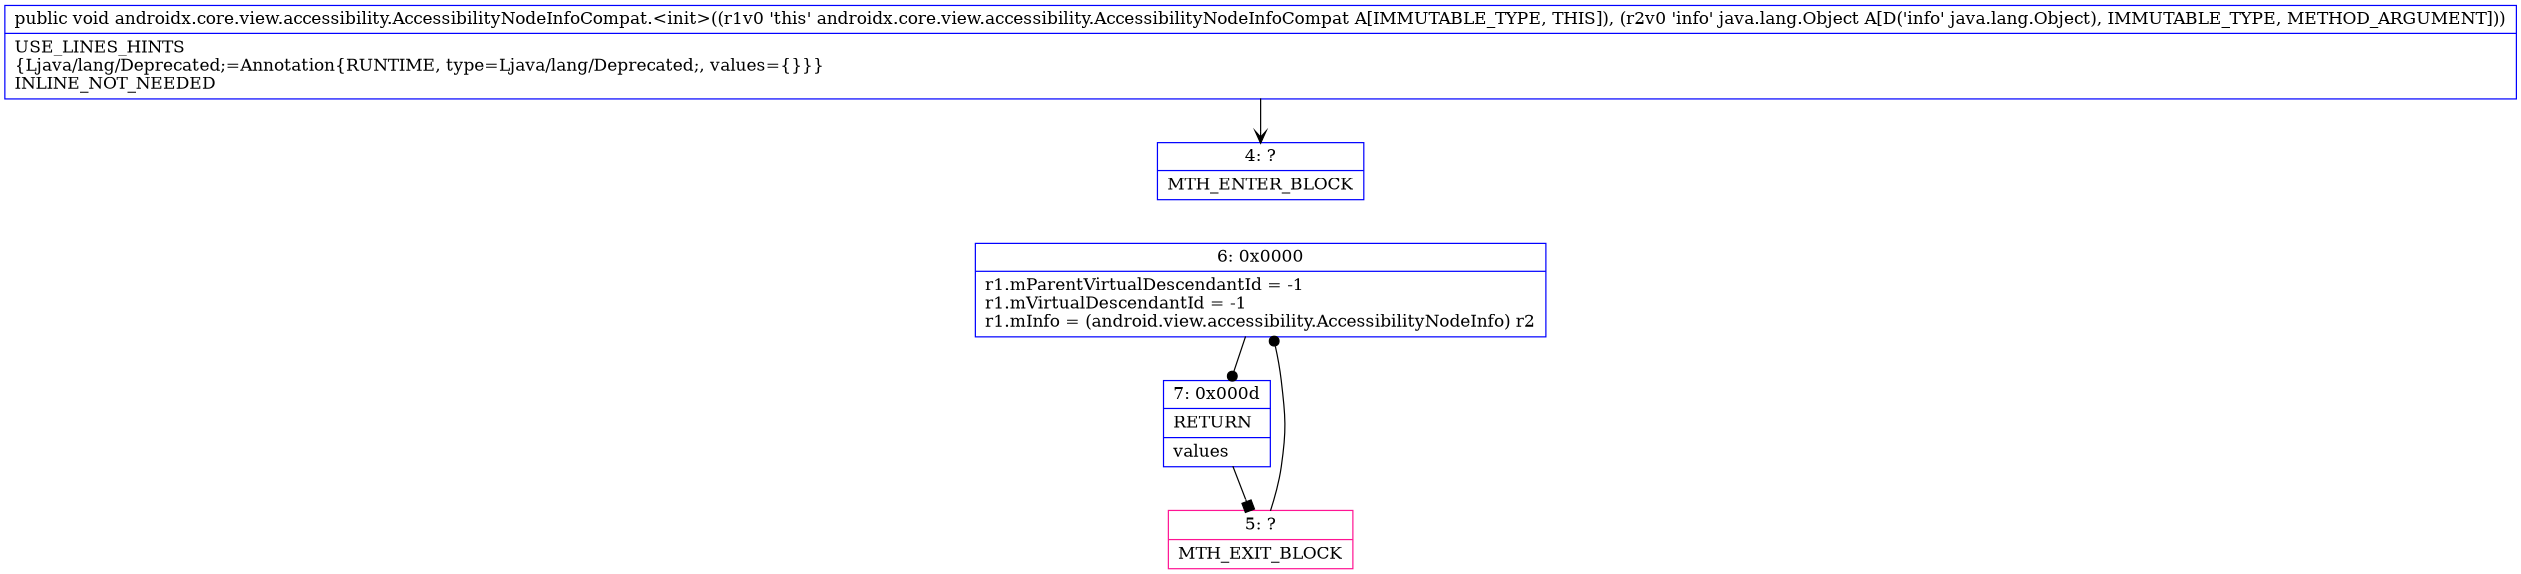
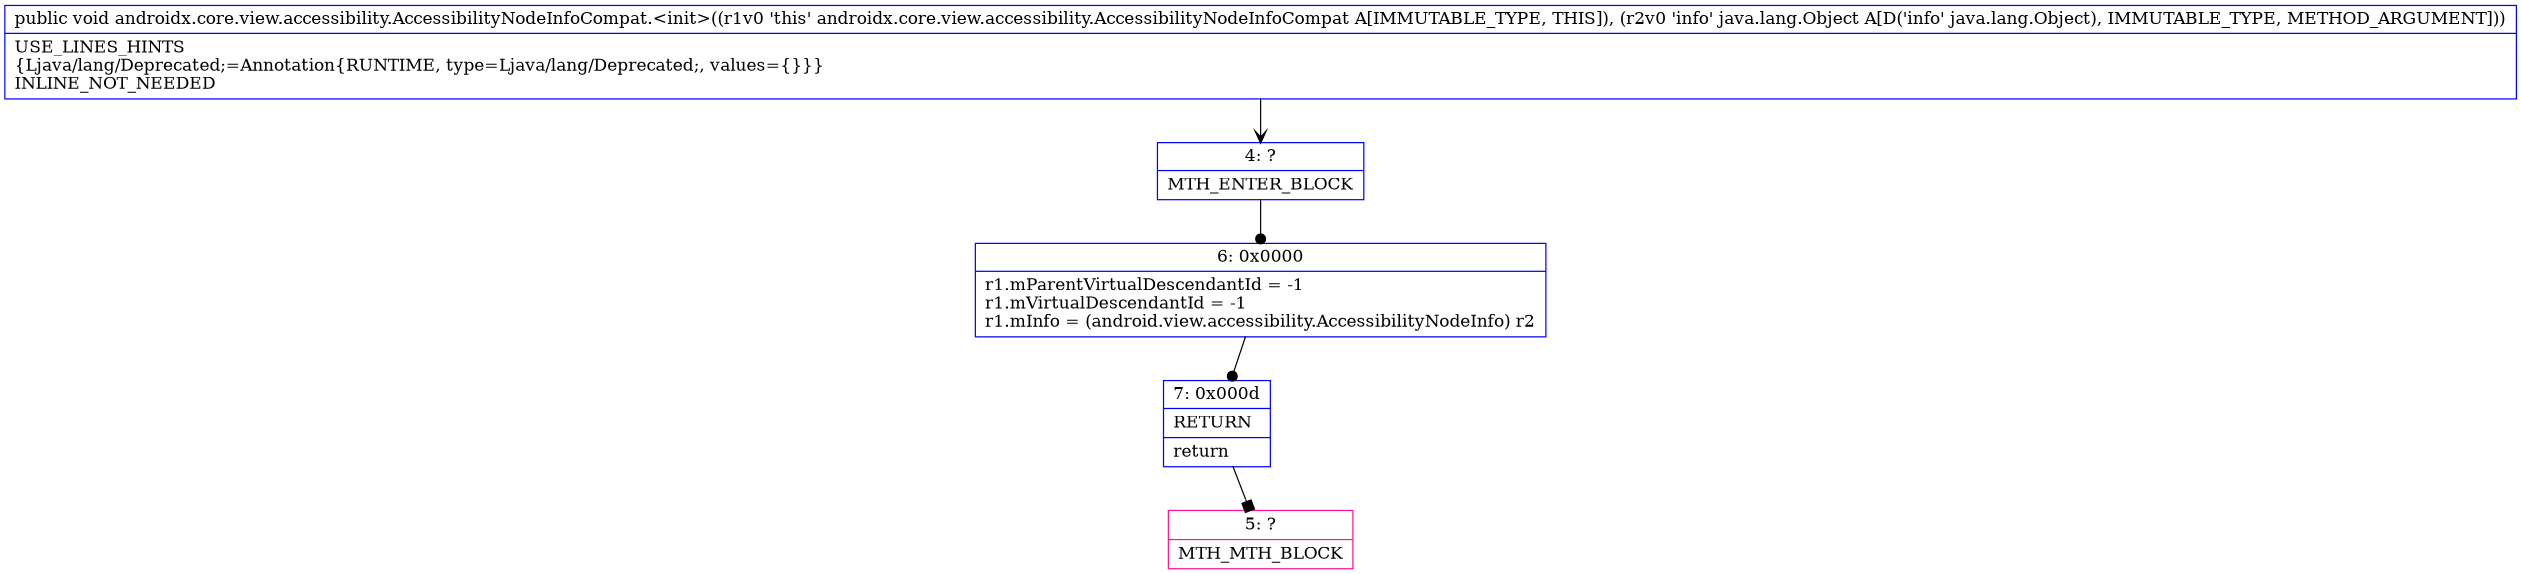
(1285, 429) -> (1261, 217)
(1201, 452) -> (1201, 452)
(1261, 554) -> (1261, 554)
